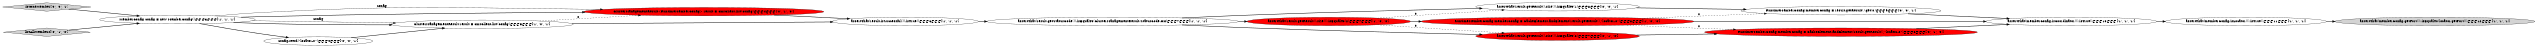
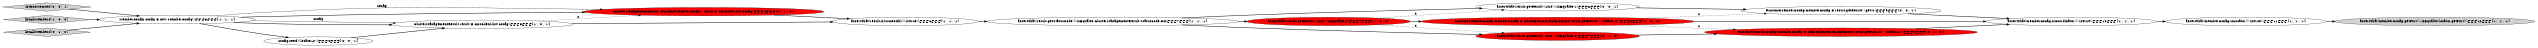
none -> (47, 20)
